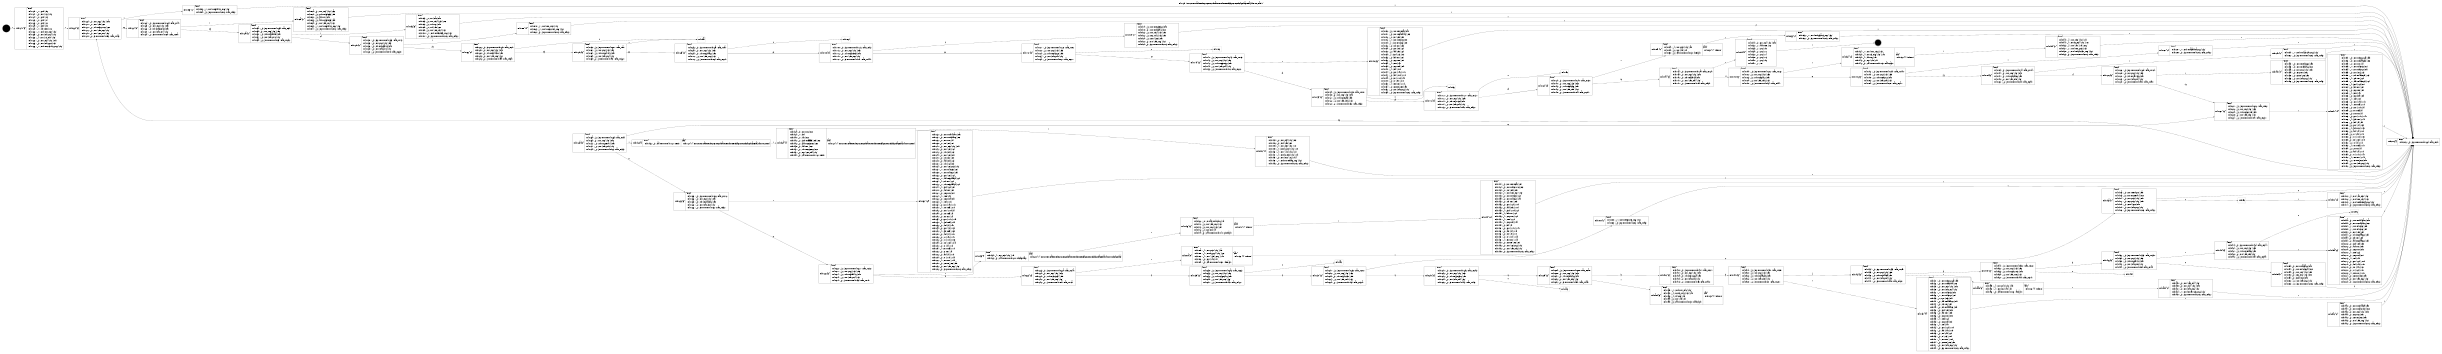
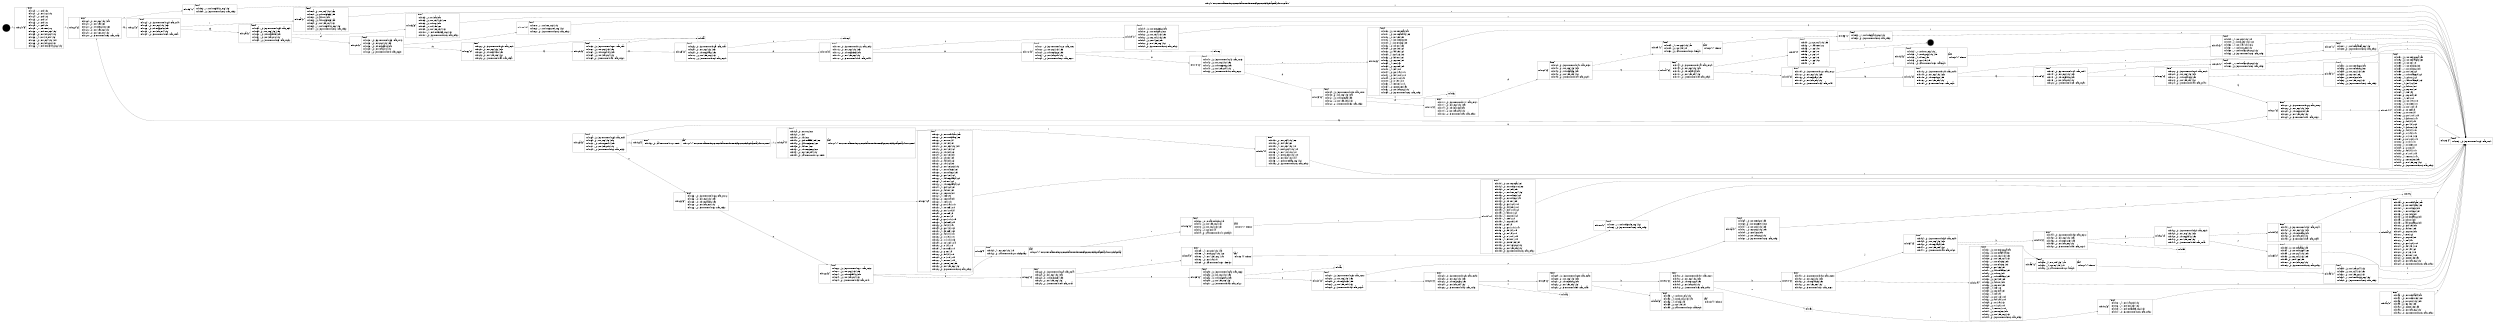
(1565, 73) -> none
(2197, 201) -> (1759, 298)
